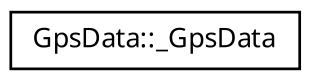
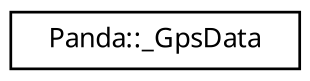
(155, 40) -> (155, 40)
